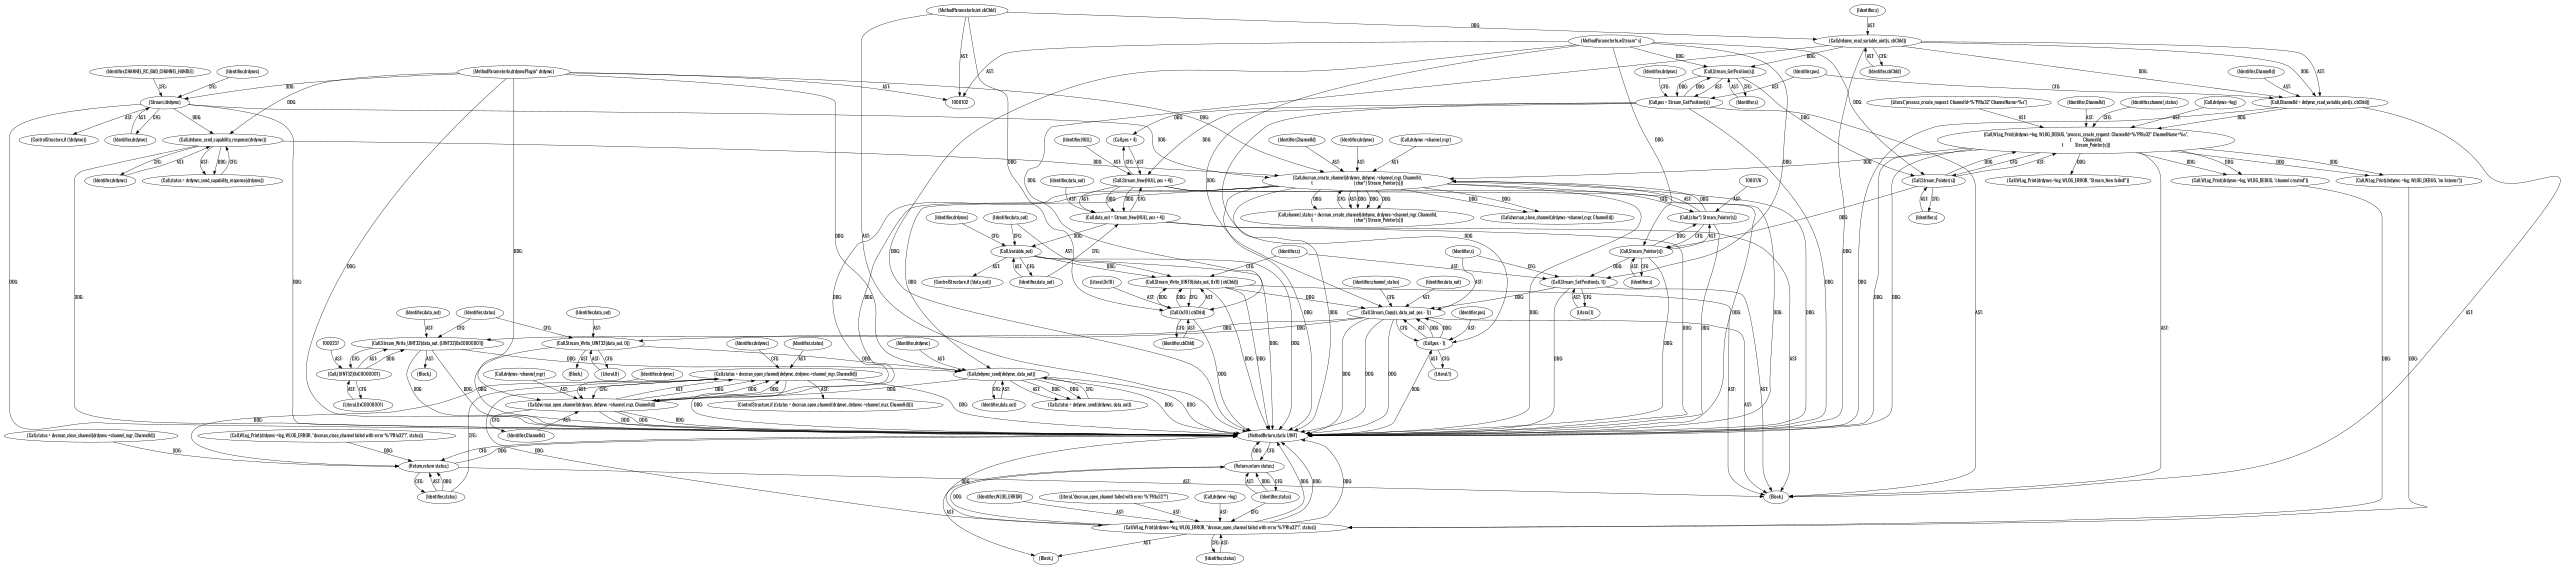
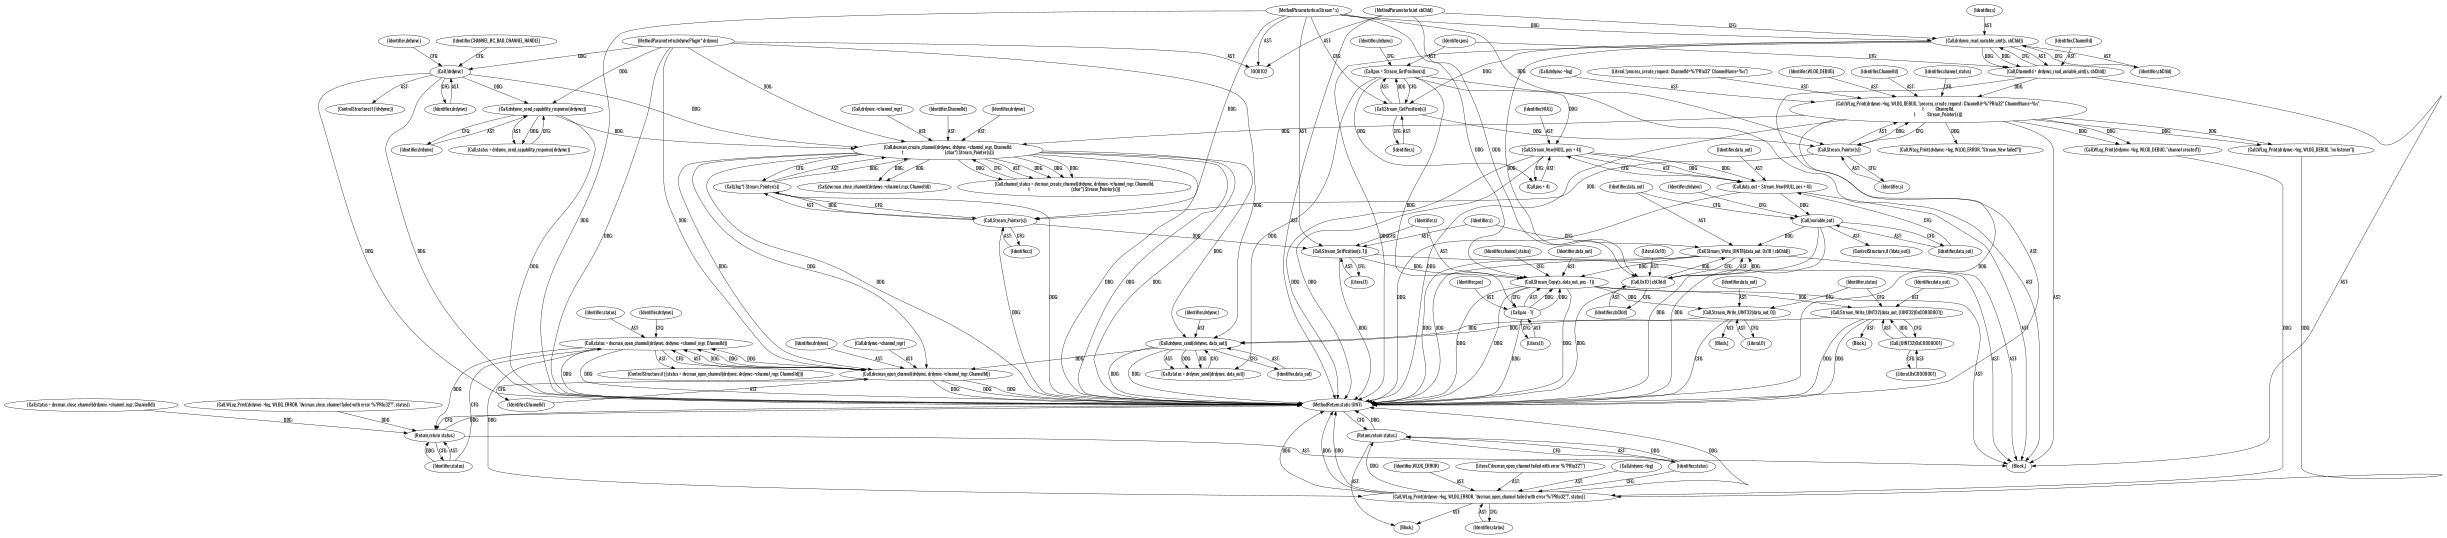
(1476, 26) -> (1733, 26)
none -> (1633, 32)
(1681, 57) -> (1338, 57)
none -> (2020, 58)
none -> (1812, 72)
(1701, 87) -> (1414, 87)
(165, 103) -> (450, 72)
(1788, 162) -> (1304, 132)
(1753, 181) -> none
(1708, 218) -> (752, 187)
(1863, 282) -> (2034, 252)
(331, 344) -> none
(483, 390) -> (1700, 359)
(1793, 423) -> (1293, 220)
